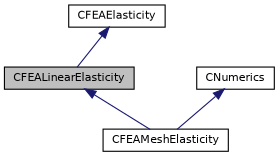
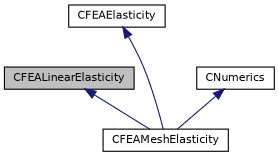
(90, 52) -> (149, 82)
